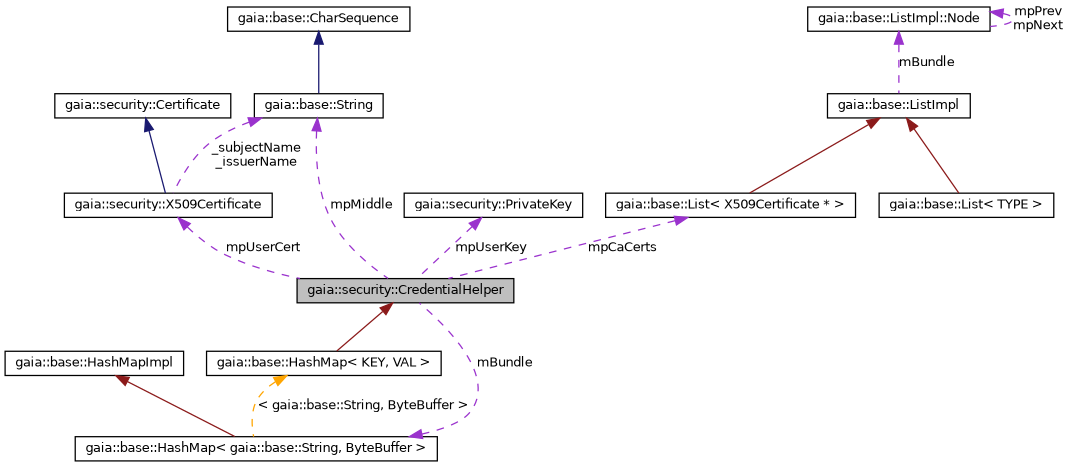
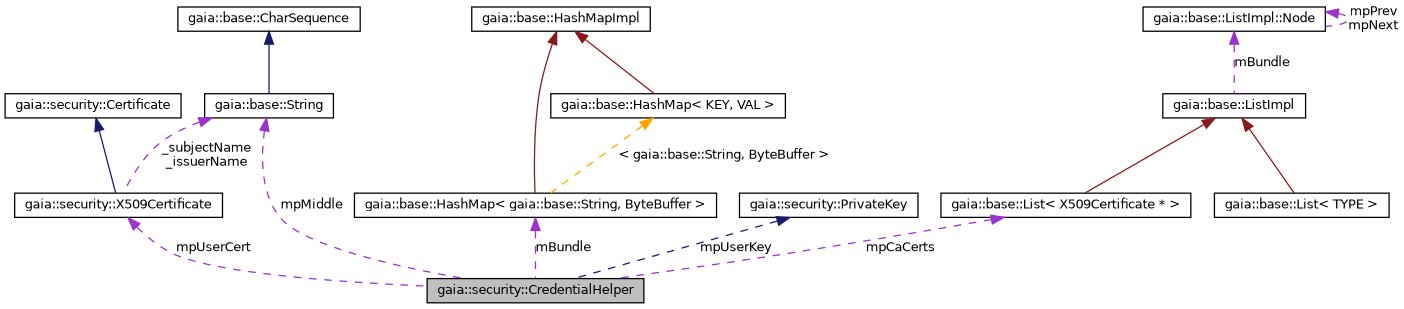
(445, 252) -> (676, 250)
(360, 331) -> (620, 66)
